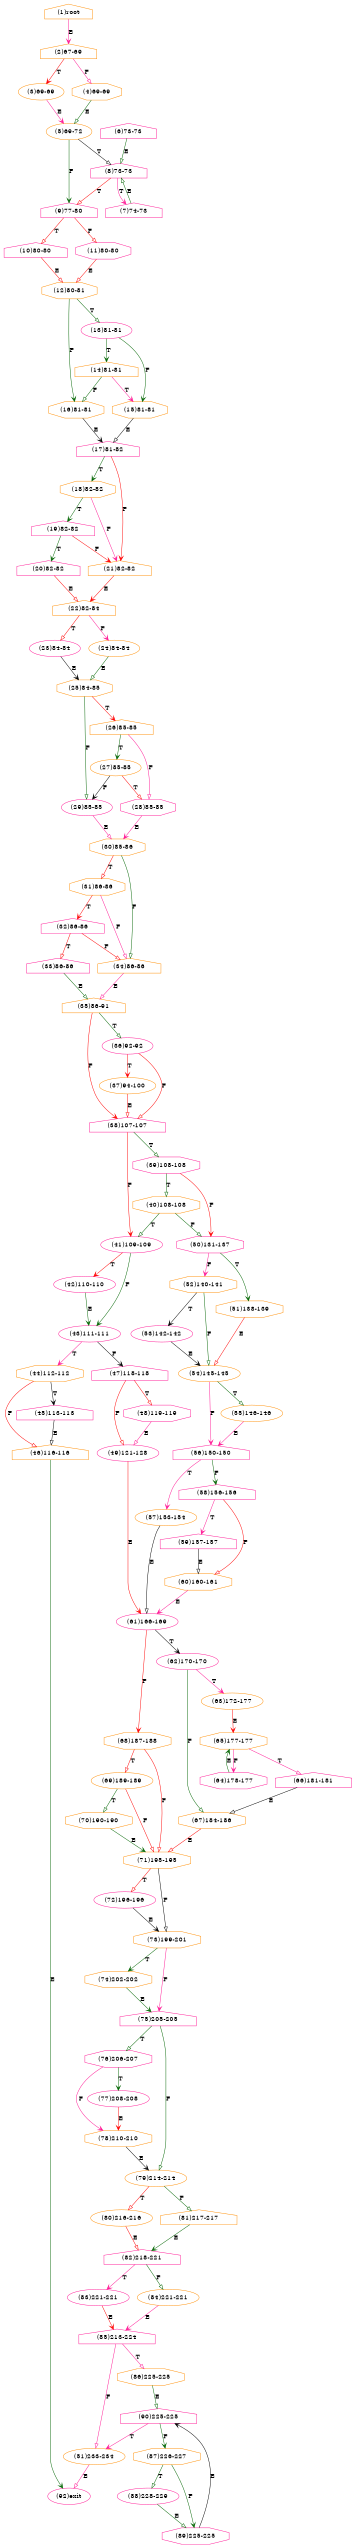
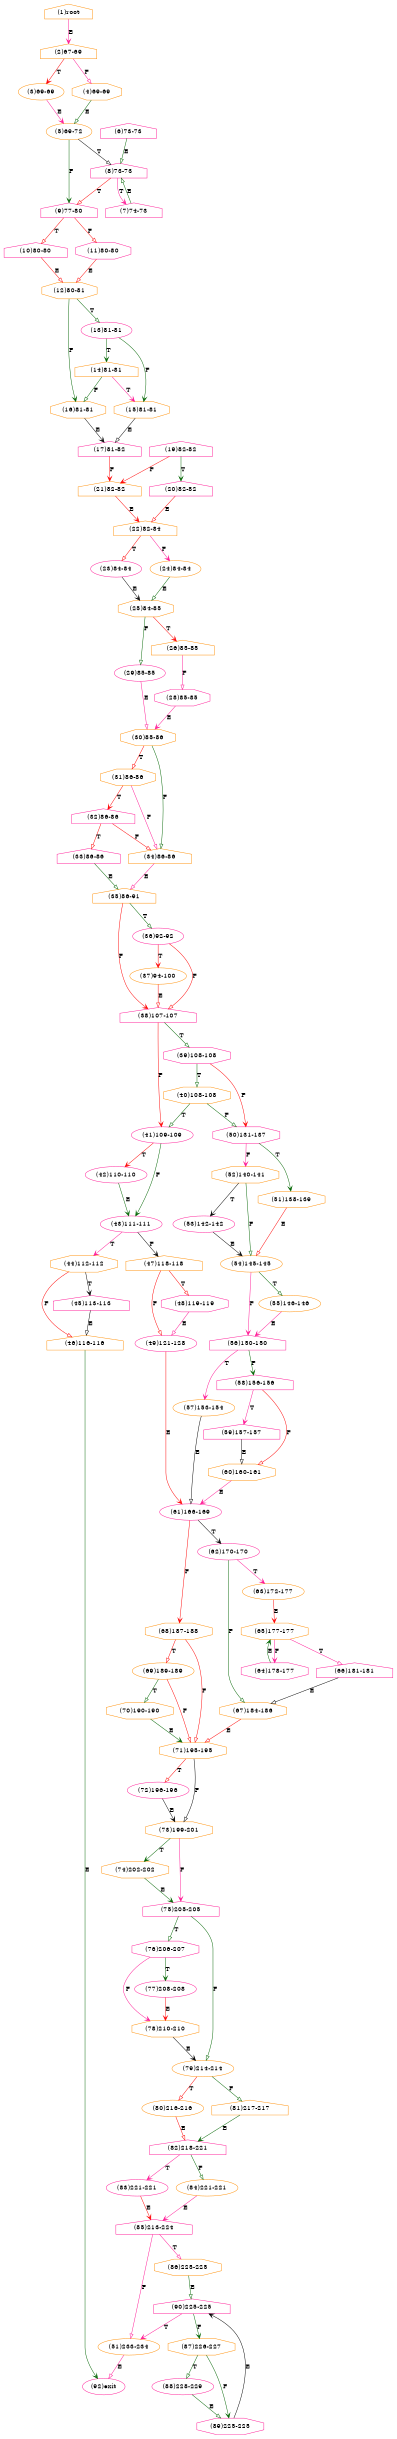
(88, 489) -> none
(116, 768) -> none
(130, 1374) -> (164, 1264)
